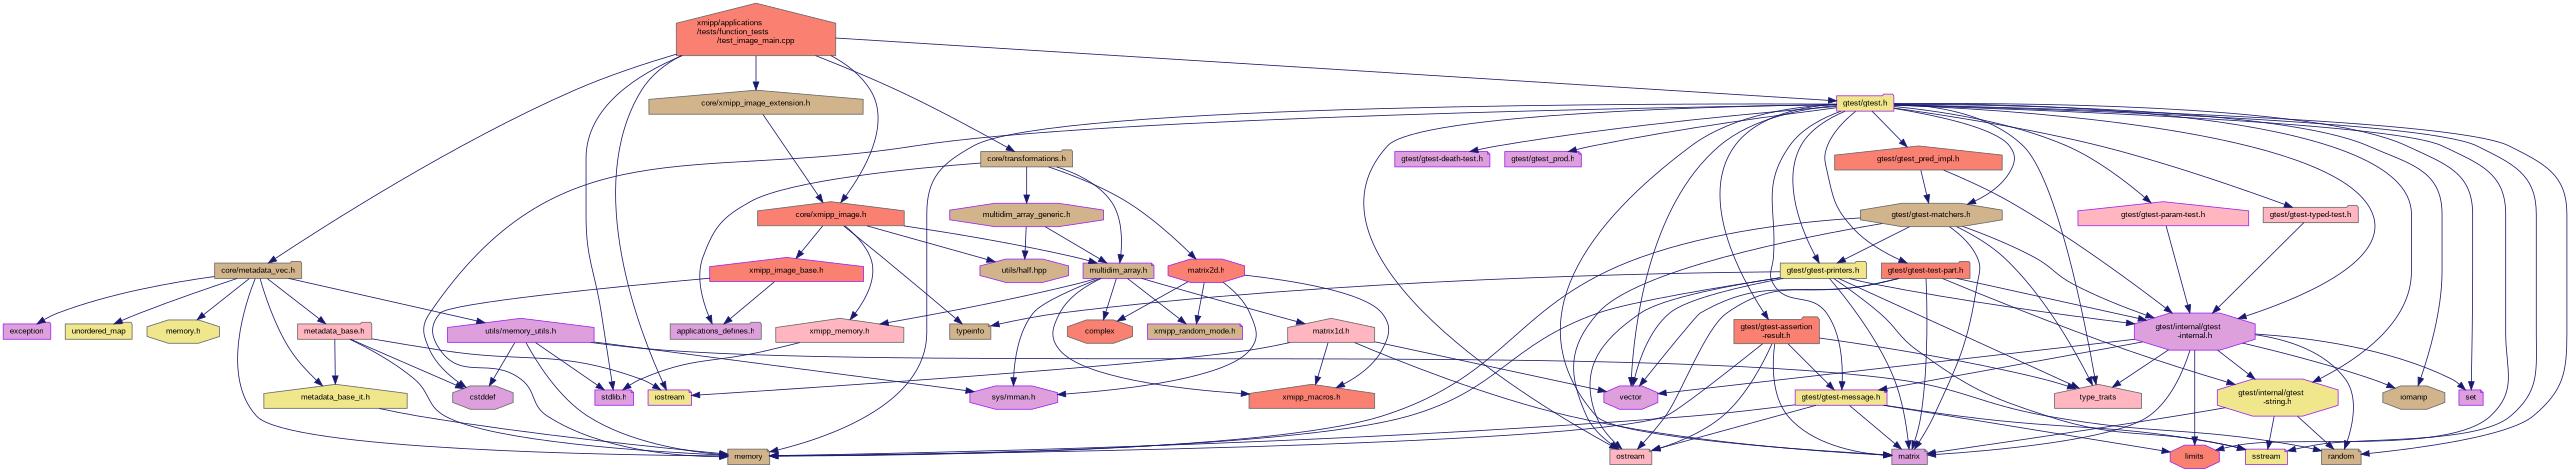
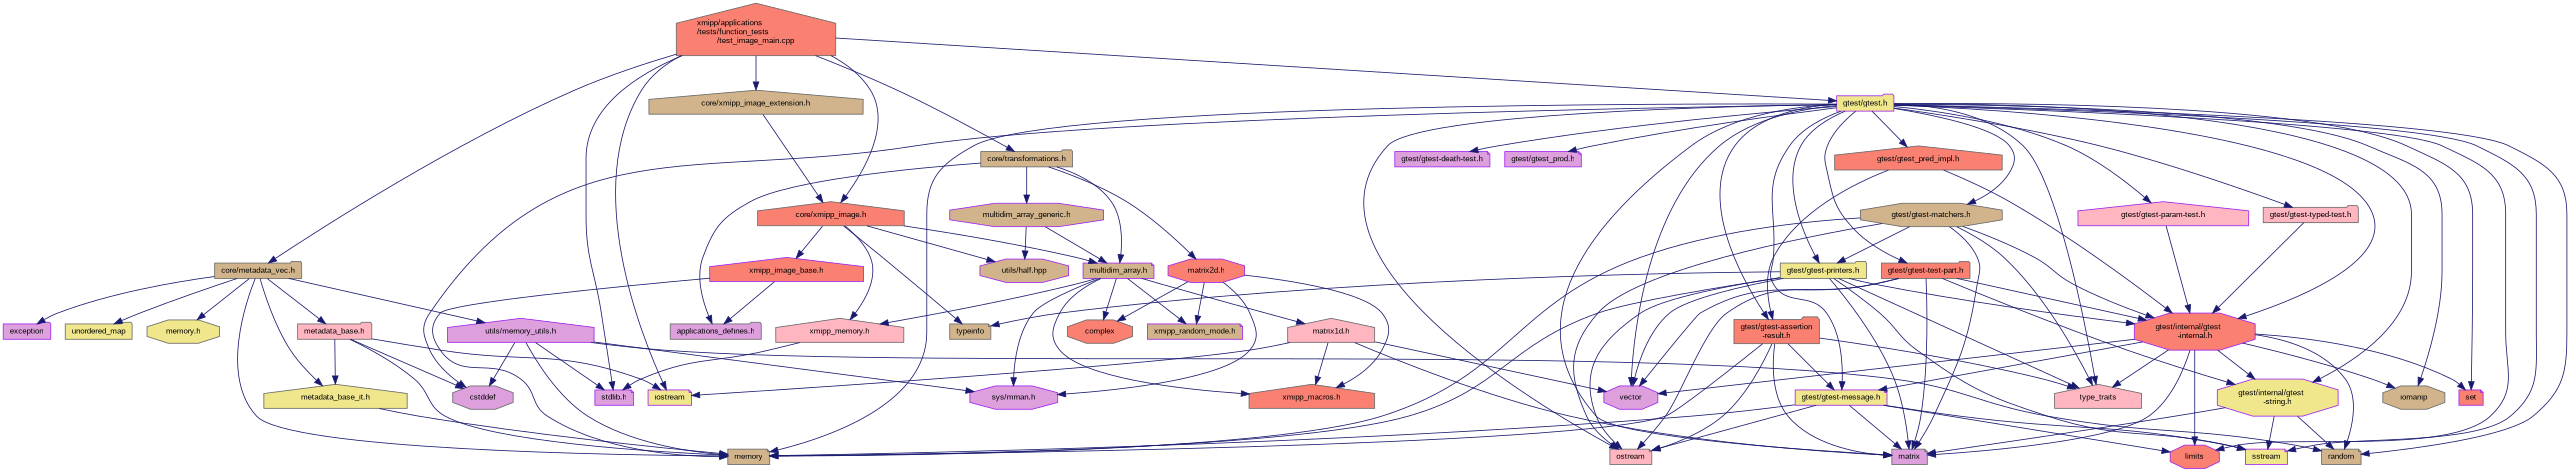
(1924, 183) -> (1809, 215)
(2195, 332) -> (2195, 332)
(2471, 398) -> (2471, 398)
